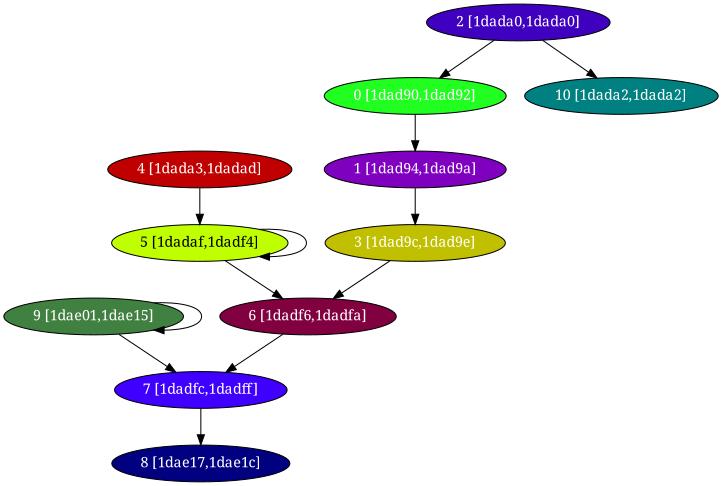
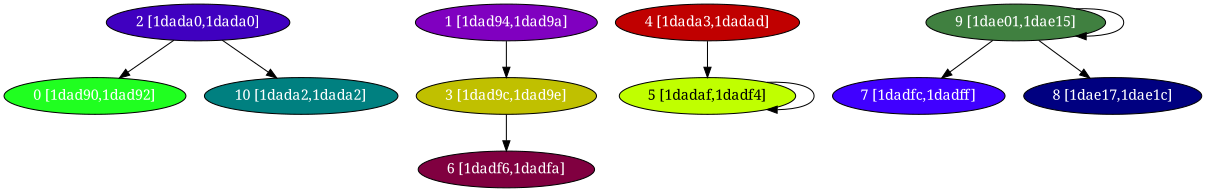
(415, 128) -> none
(250, 277) -> none
(259, 350) -> none
(201, 422) -> (1060, 56)
